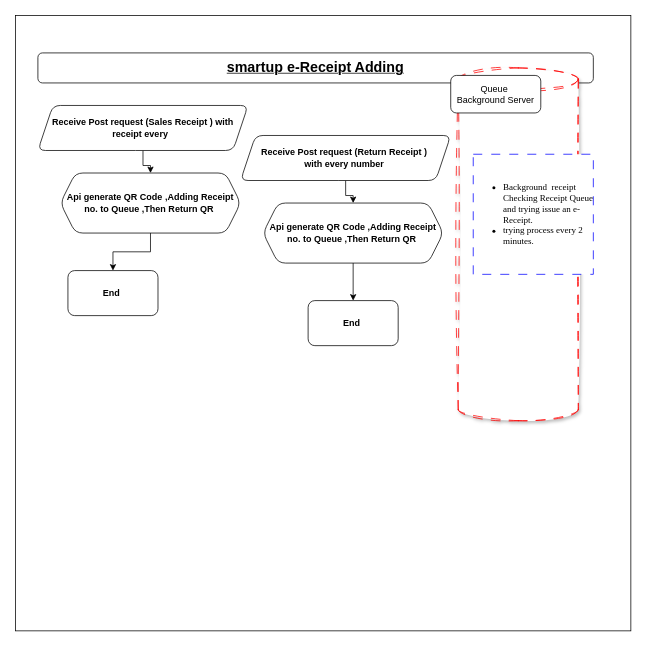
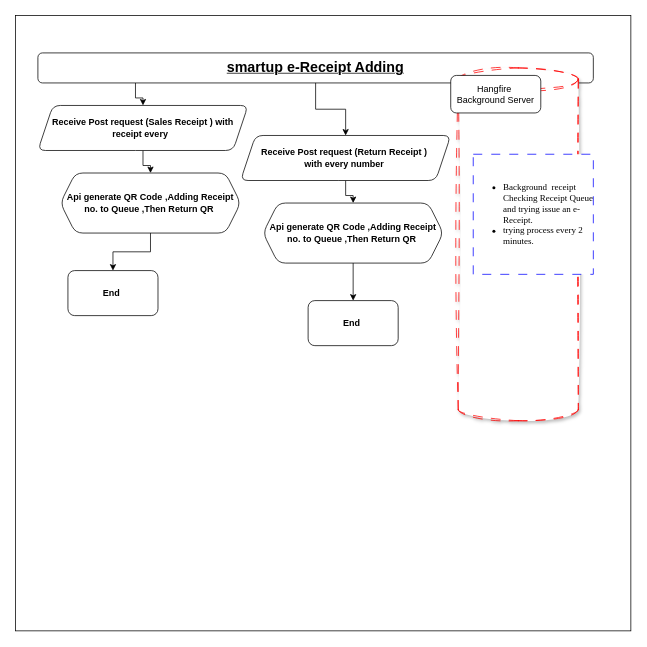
(495, 94) -> (495, 94)
none -> (135, 95)
none -> (327, 109)
